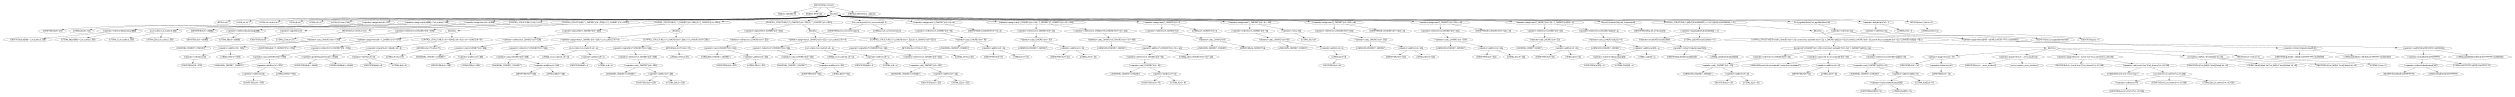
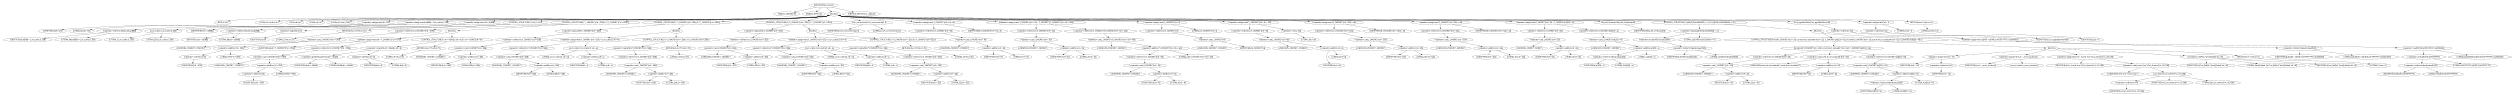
(243, 23) -> none
(1488, 52) -> (1489, 53)
(1336, 61) -> (1327, 56)
